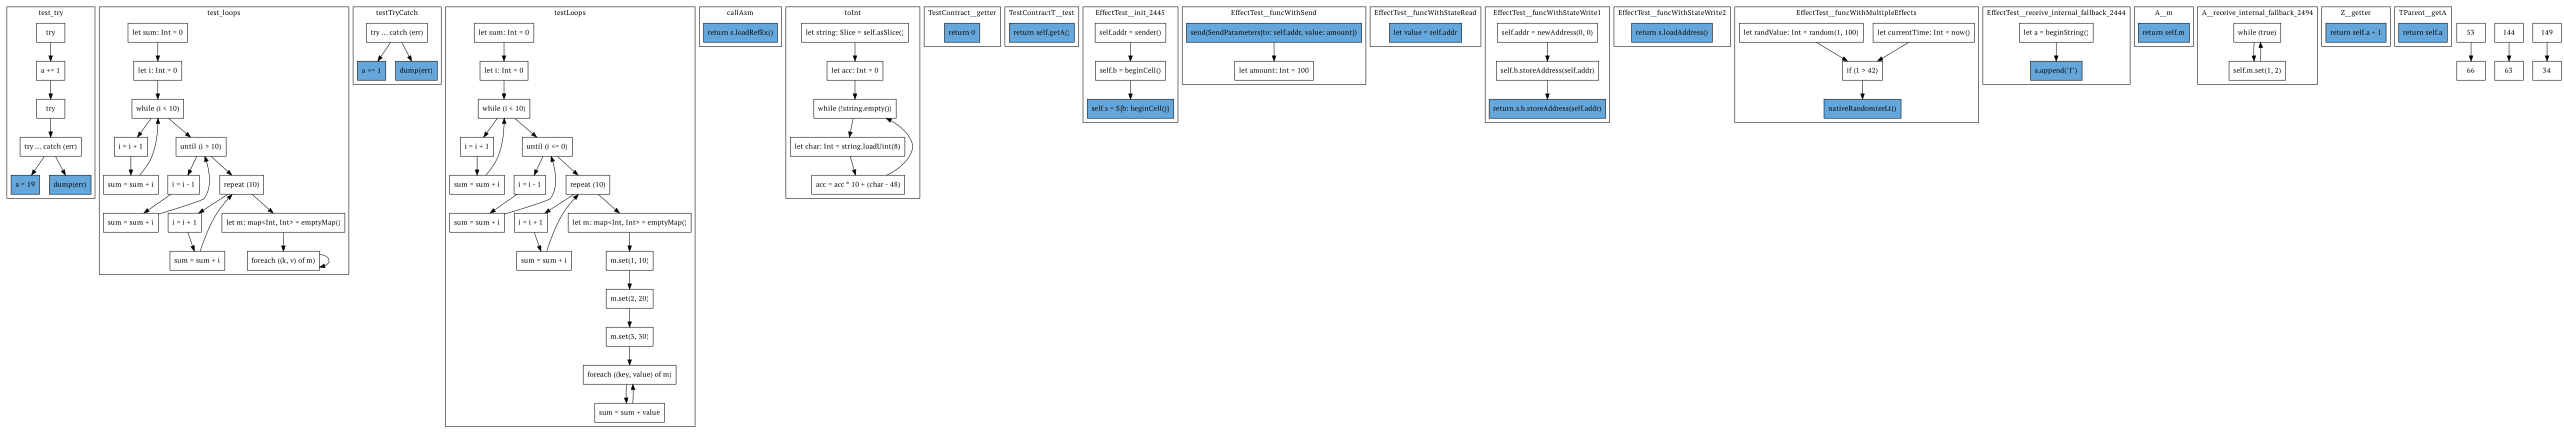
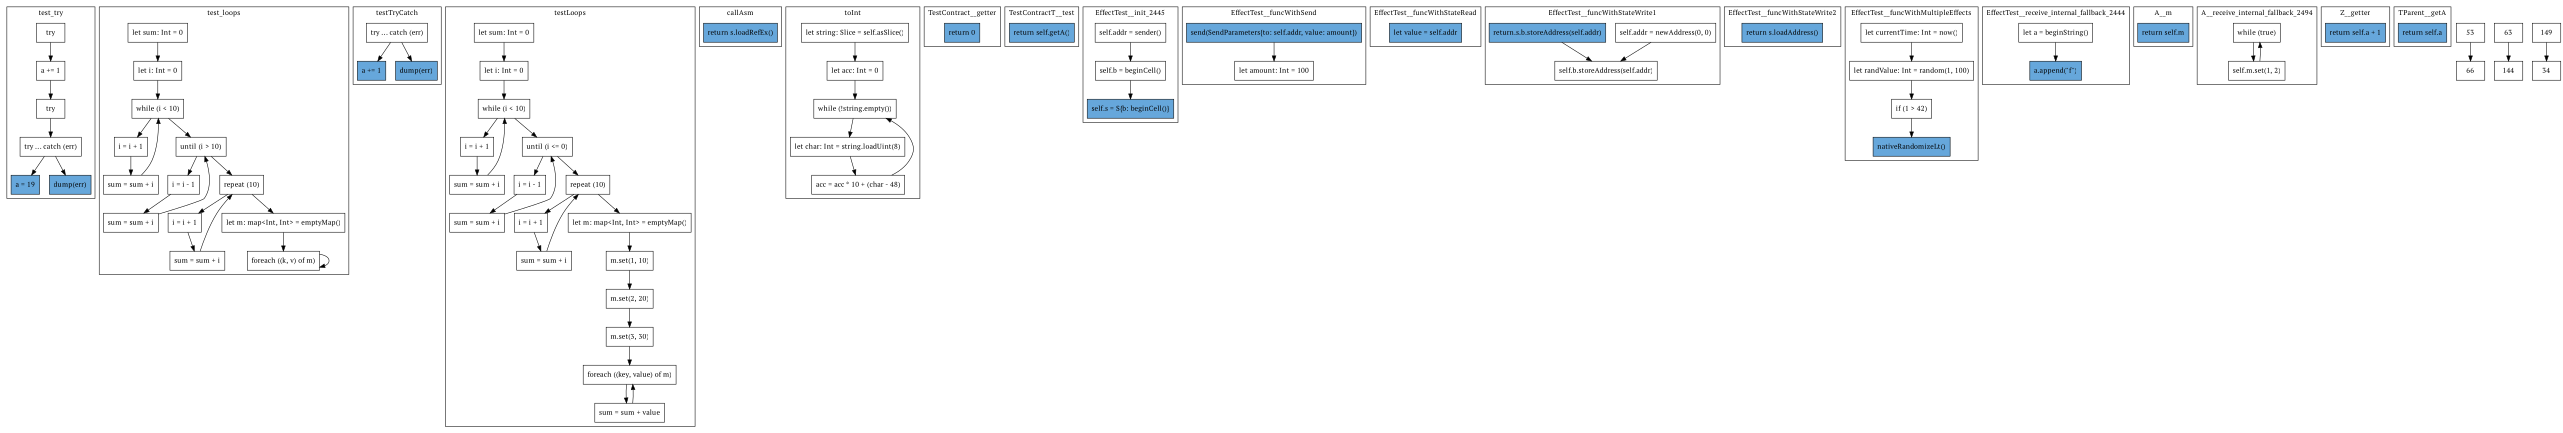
(2509, 49) -> (2509, 49)
(1895, 50) -> (1912, 49)
(1547, 87) -> (1574, 50)
